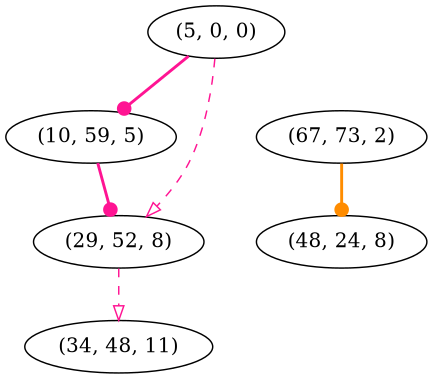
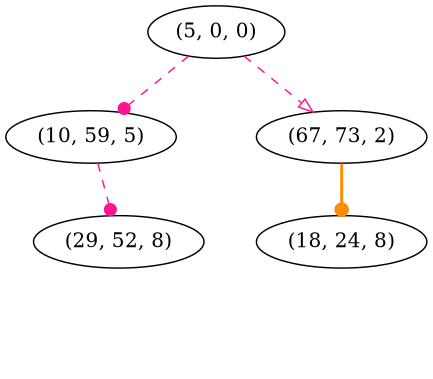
(159, 80) -> (159, 80)
(199, 138) -> (273, 79)
(103, 183) -> (103, 183)
(342, 242) -> (342, 242)
(119, 347) -> none
